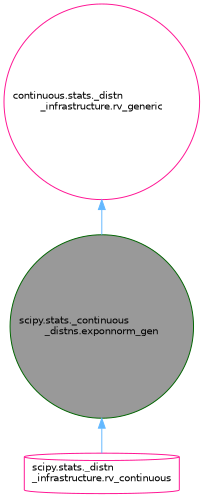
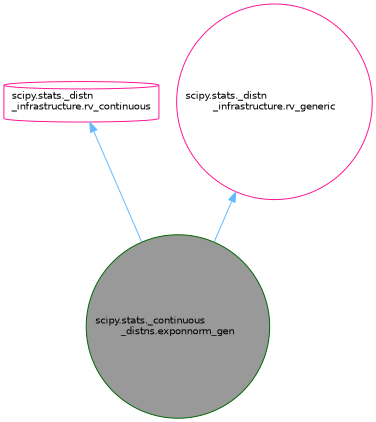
(102, 102) -> (274, 102)
(102, 441) -> (118, 187)
